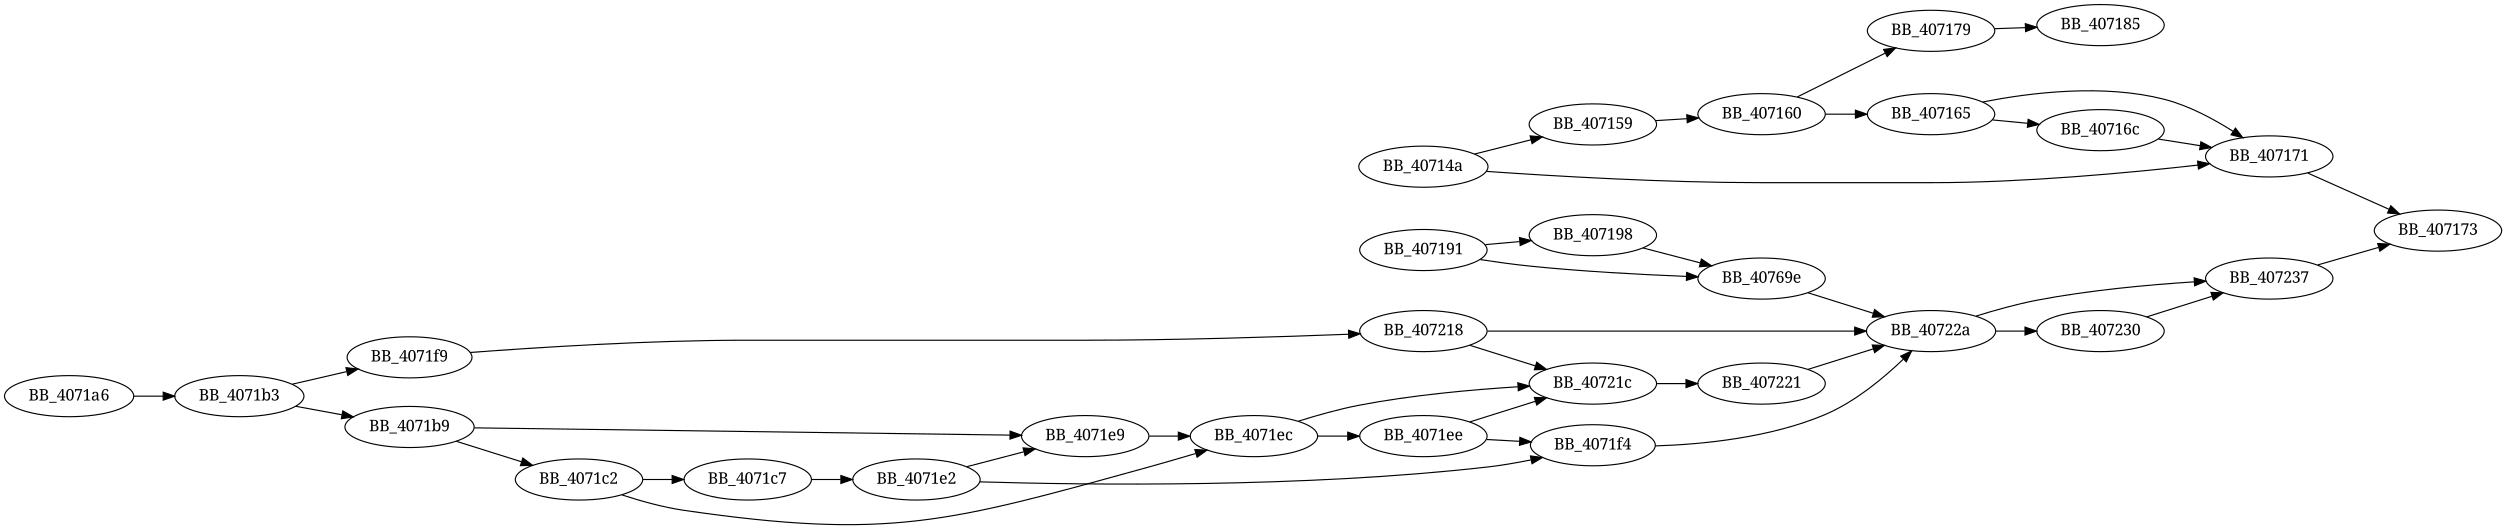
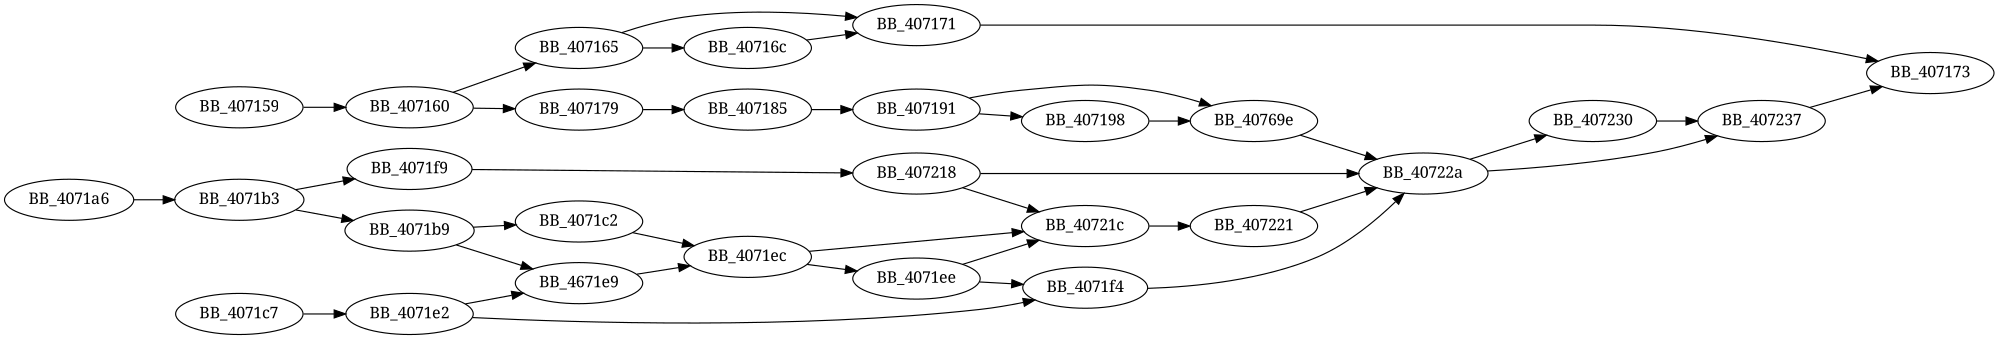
none -> (826, 110)
(1423, 167) -> none
(1085, 436) -> (579, 283)
(658, 479) -> none
